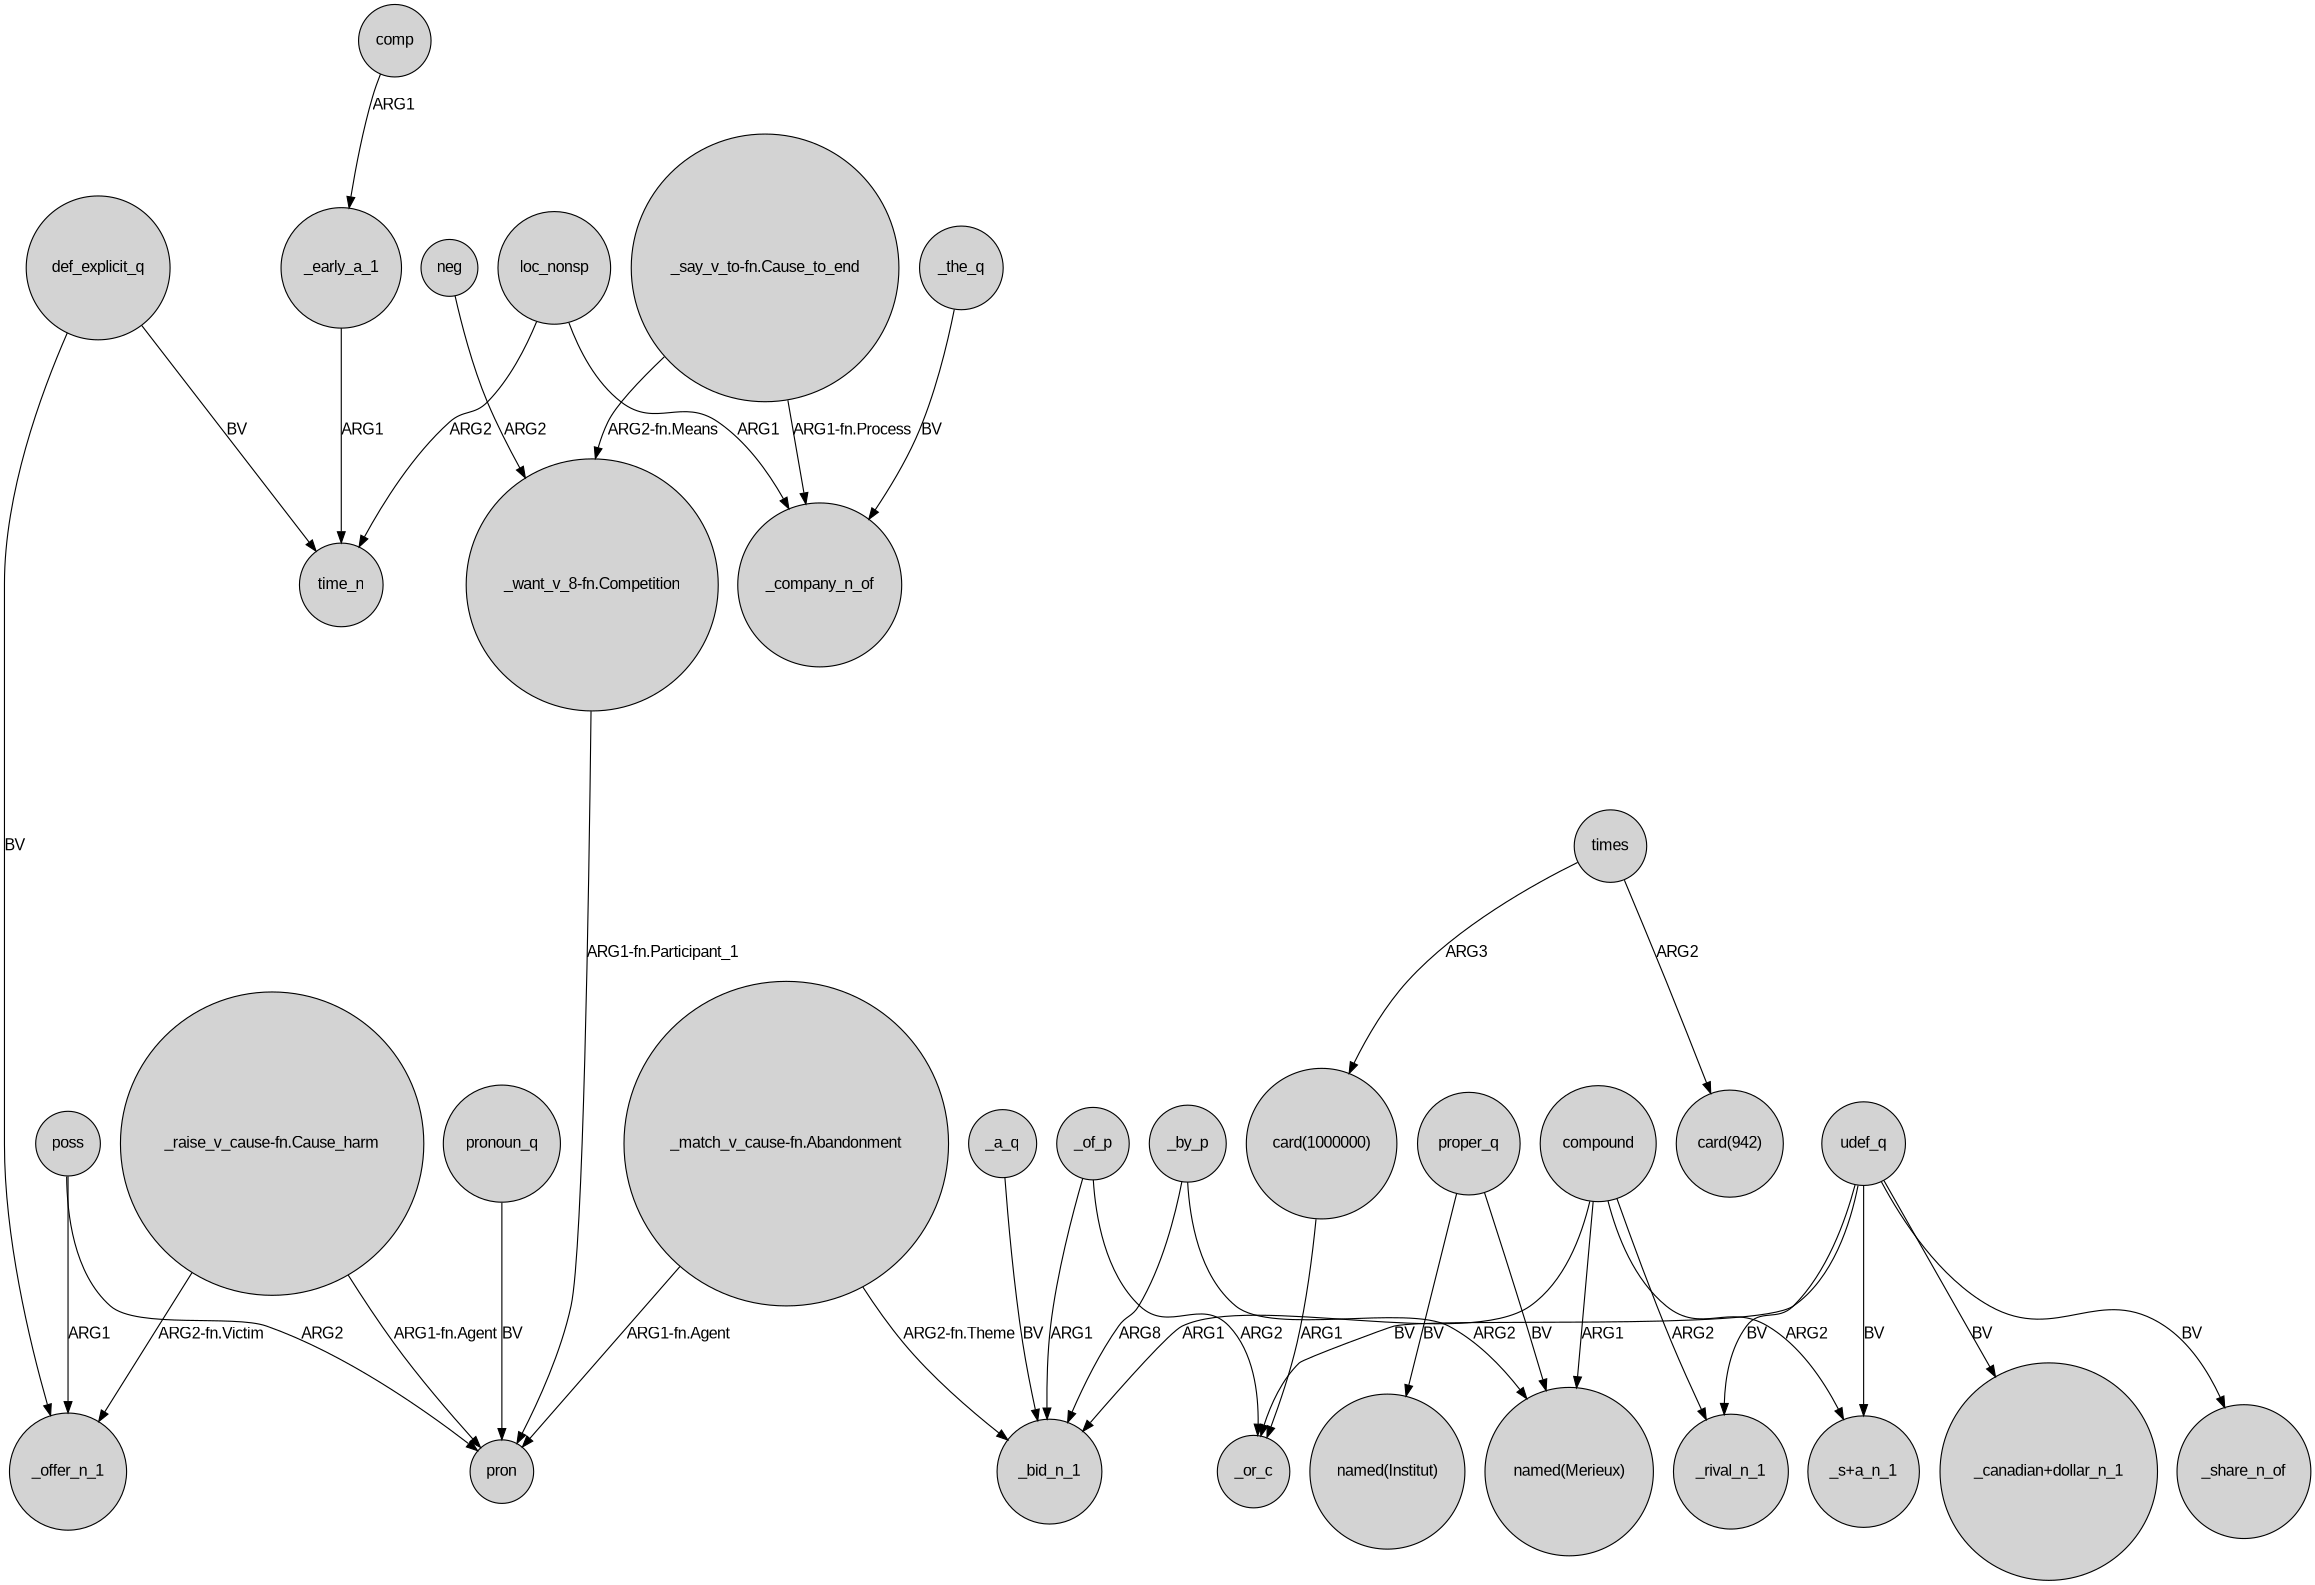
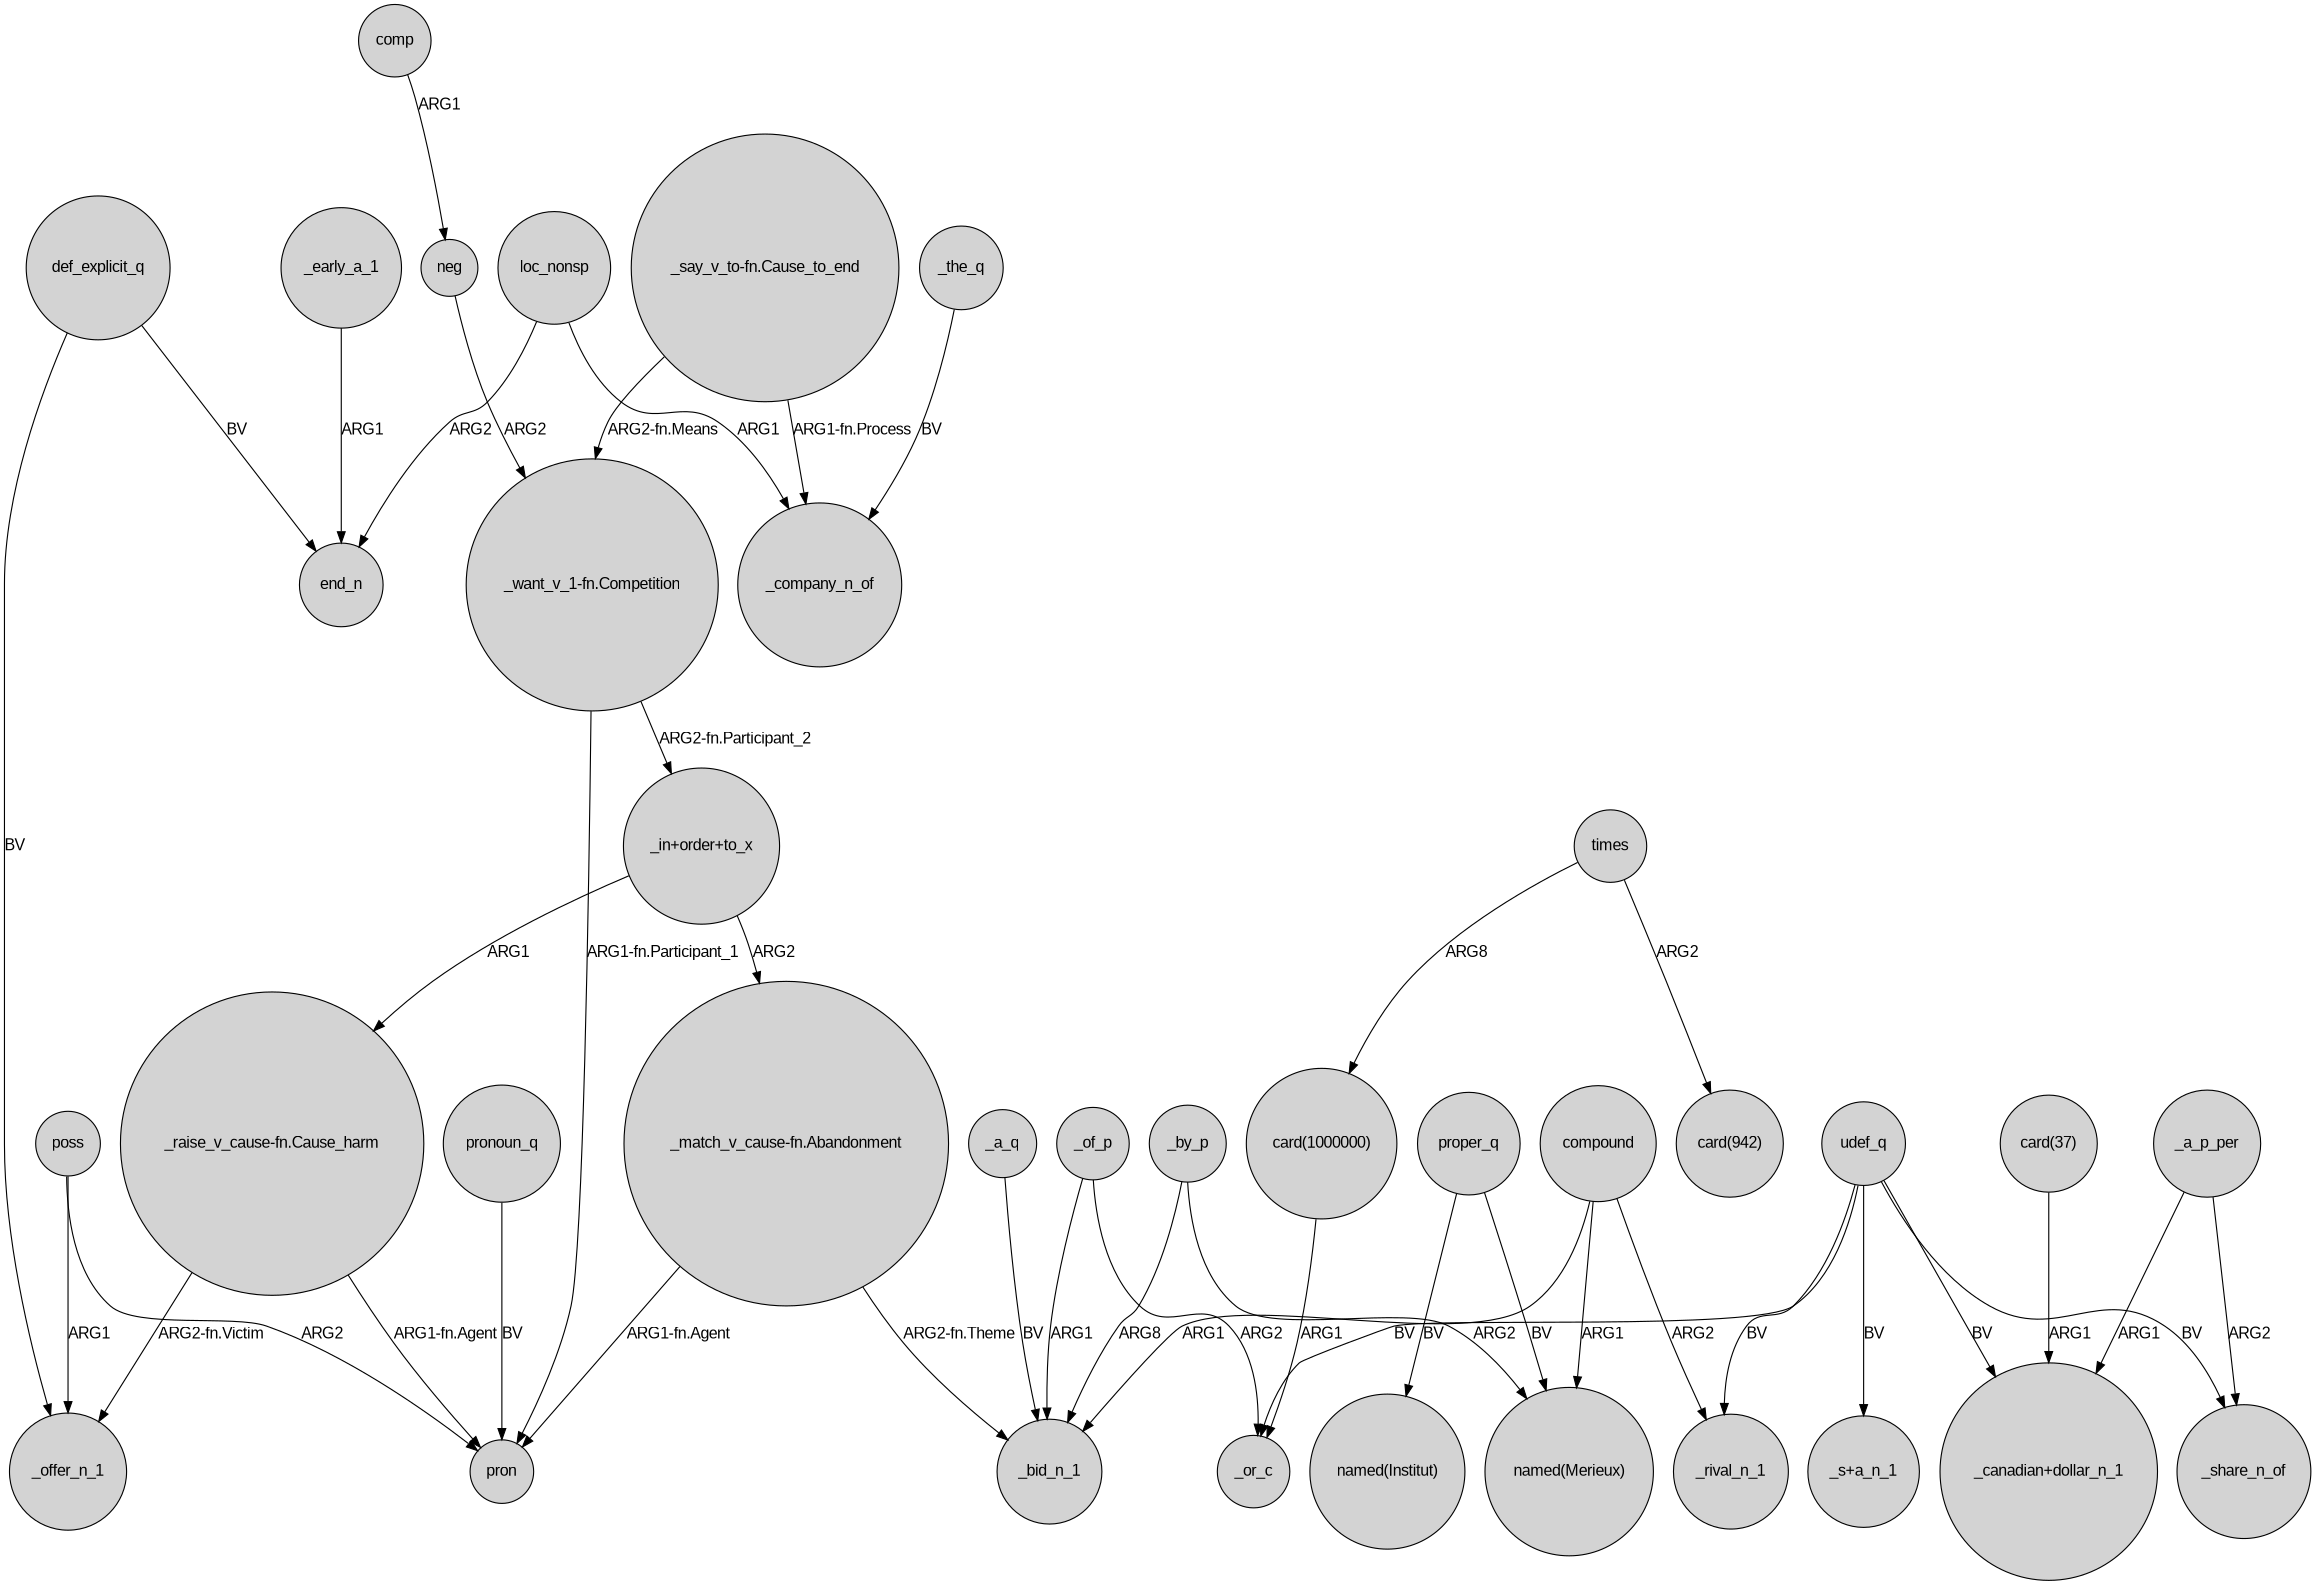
(363, 135) -> (428, 151)
(341, 585) -> (341, 585)
(592, 585) -> (592, 585)
none -> (702, 846)
(1467, 953) -> (1467, 953)
none -> (2049, 1144)
none -> (2207, 1144)
(1678, 1313) -> none
